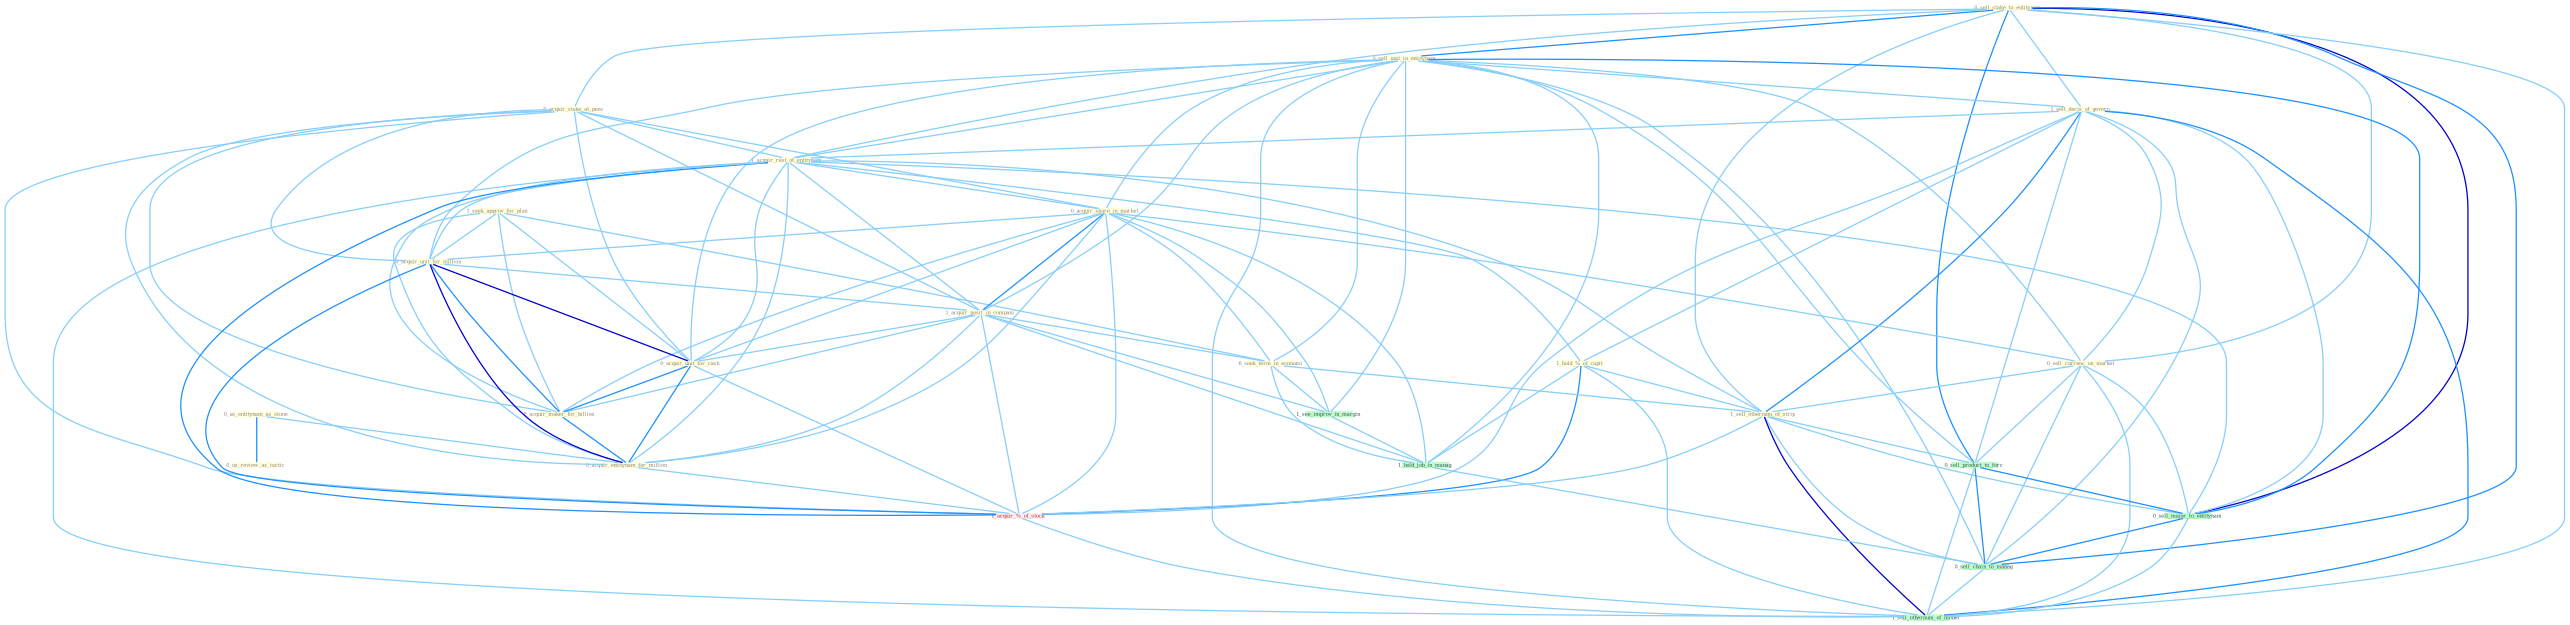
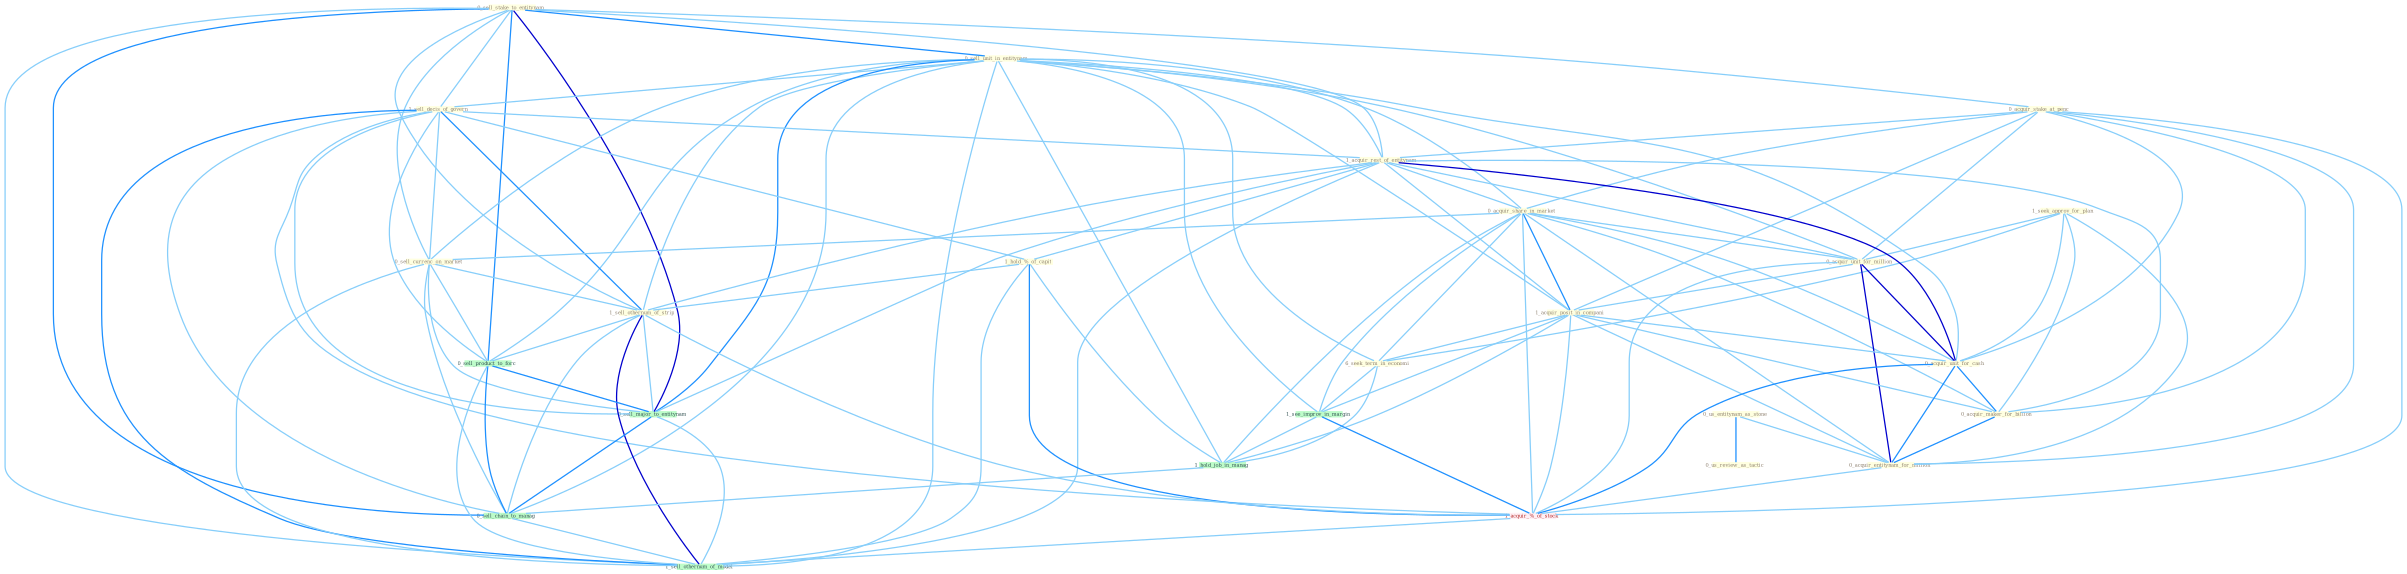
(757, 271) -> (1756, 212)
(769, 304) -> none
(492, 340) -> none
(1494, 387) -> (731, 133)
(855, 440) -> (1720, 403)
(212, 447) -> (1631, 356)
(205, 454) -> (1426, 465)
